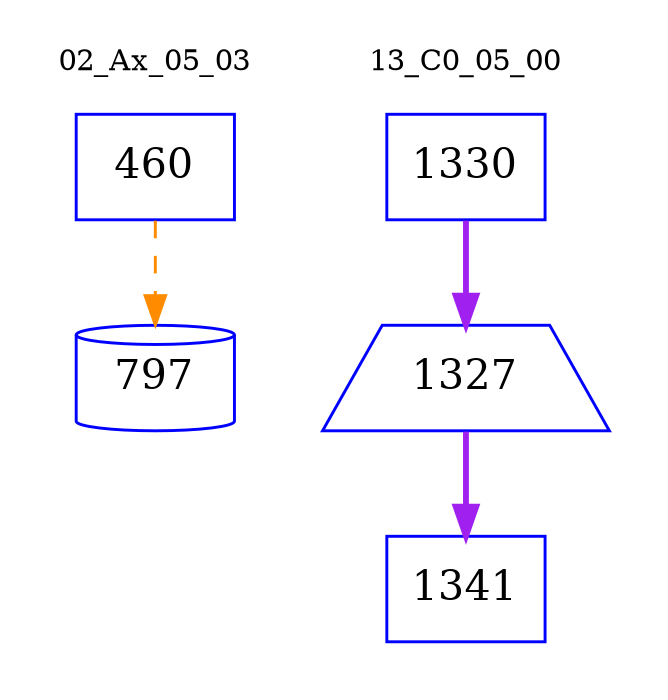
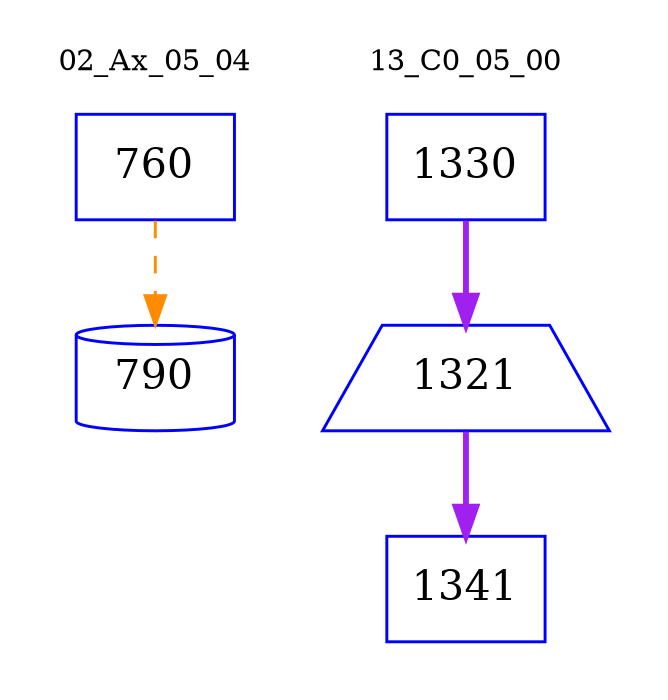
(155, 63) -> (155, 63)
(155, 167) -> (155, 167)
(155, 378) -> (155, 378)
(466, 378) -> (466, 378)
